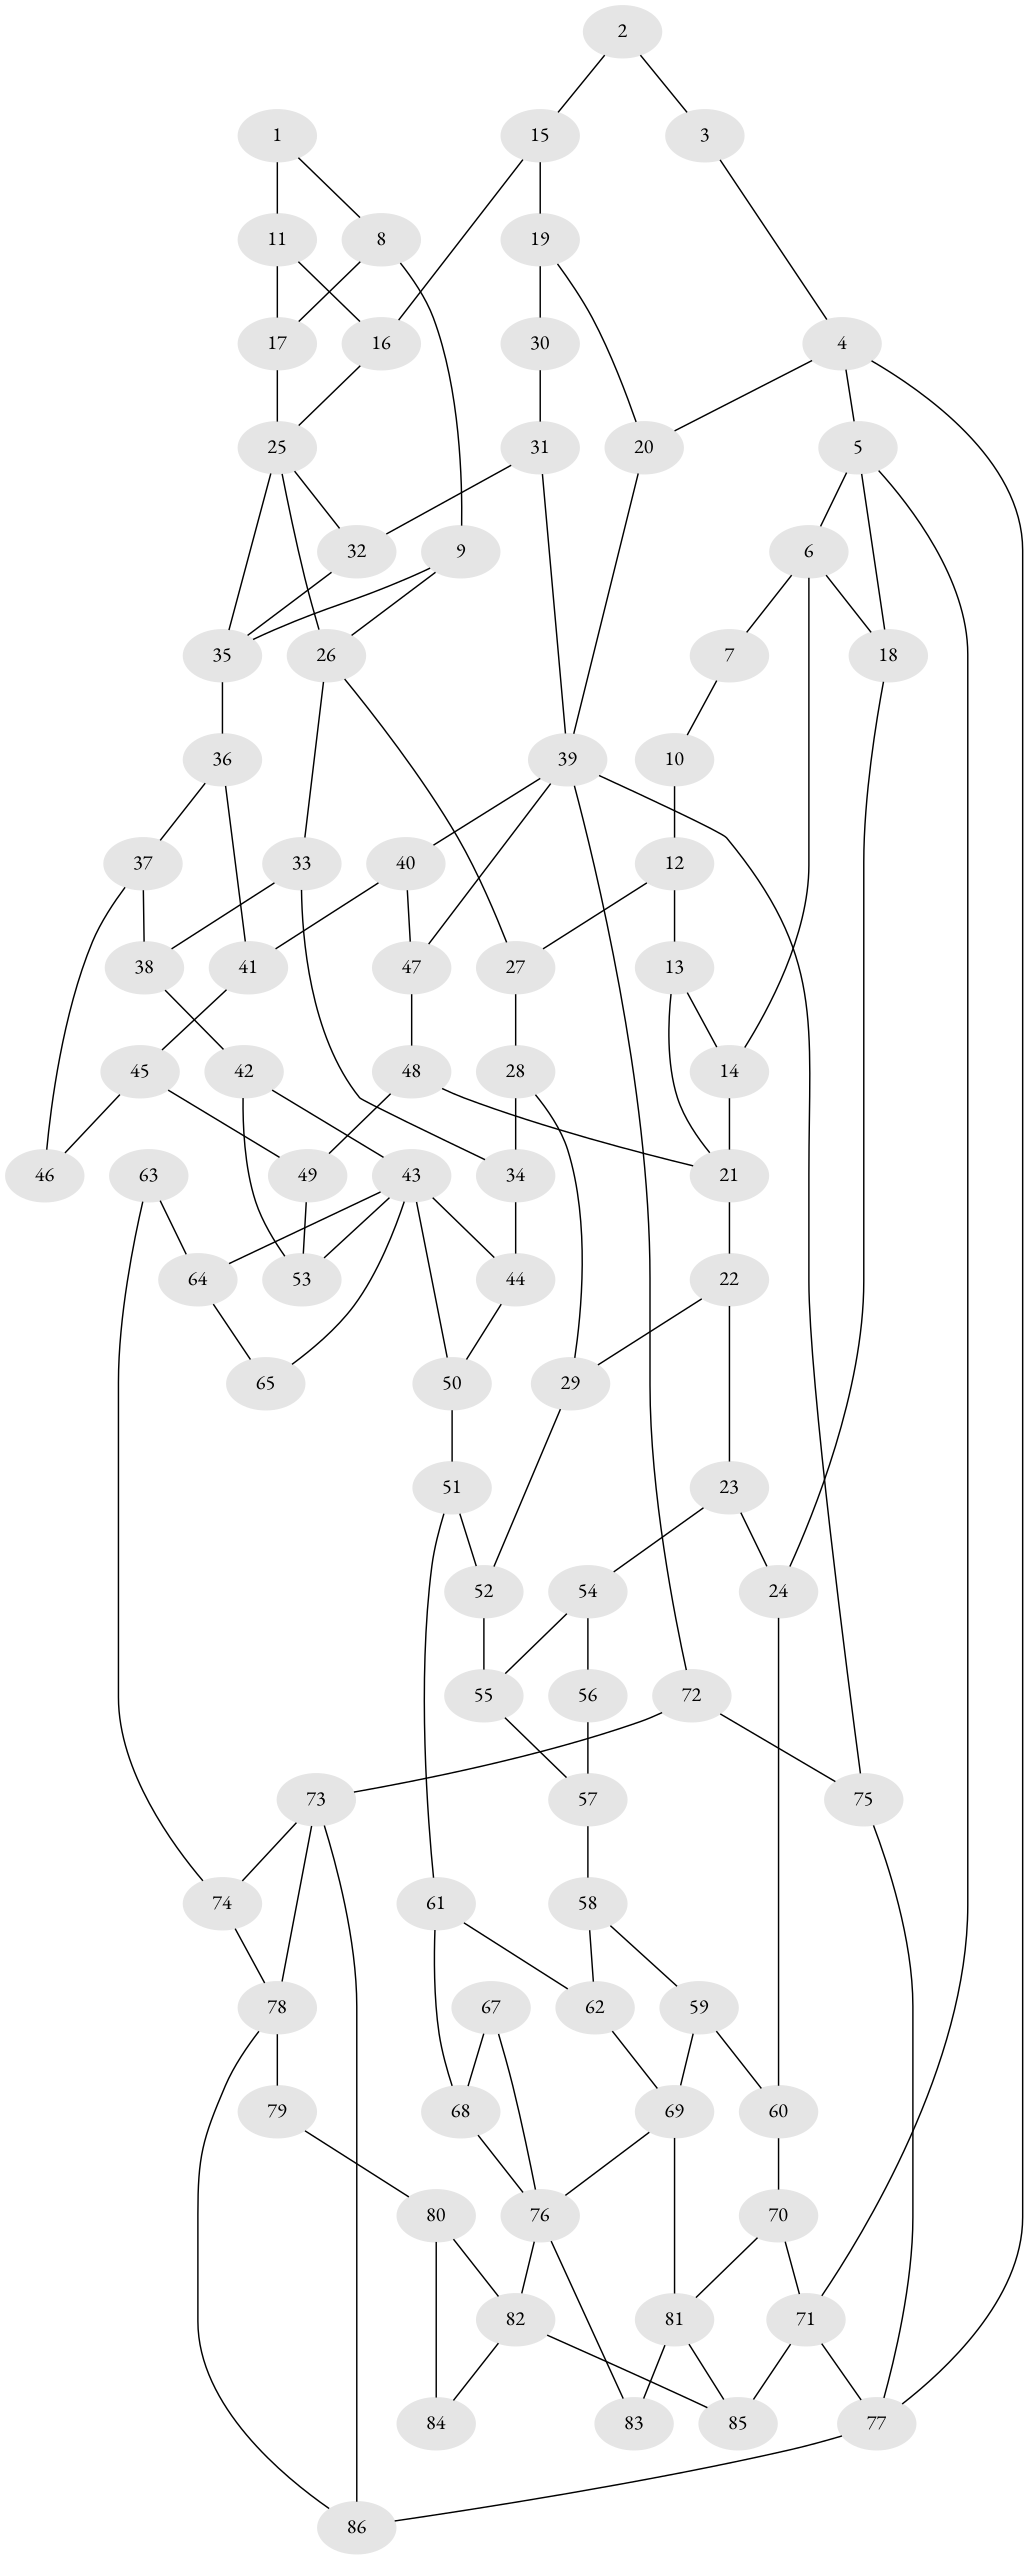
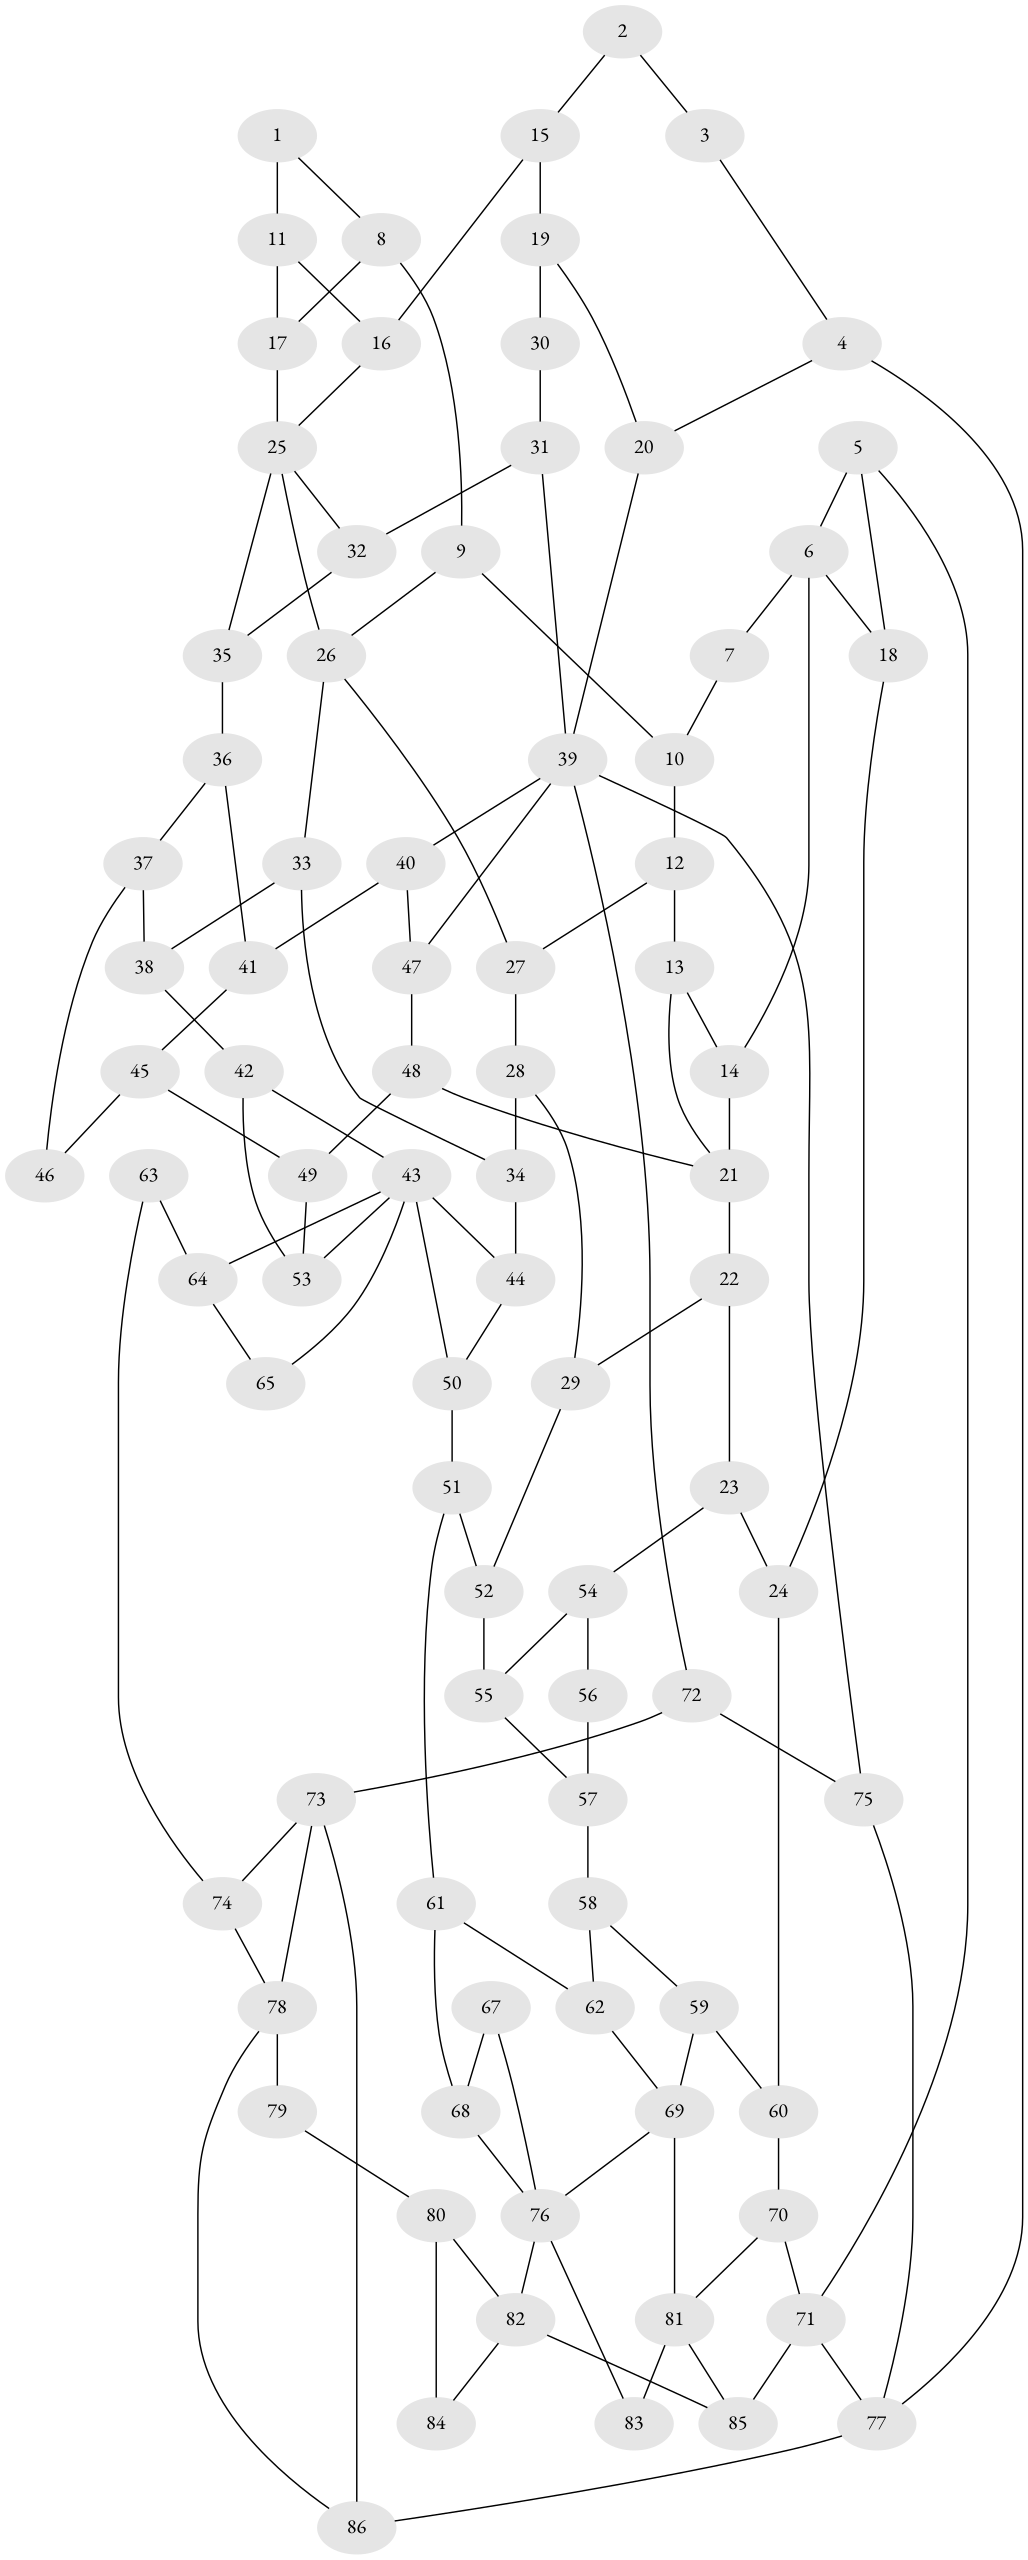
(850, 395) -> none
(342, 604) -> (567, 655)
